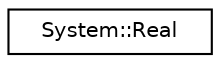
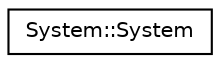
(110, 32) -> (110, 32)
